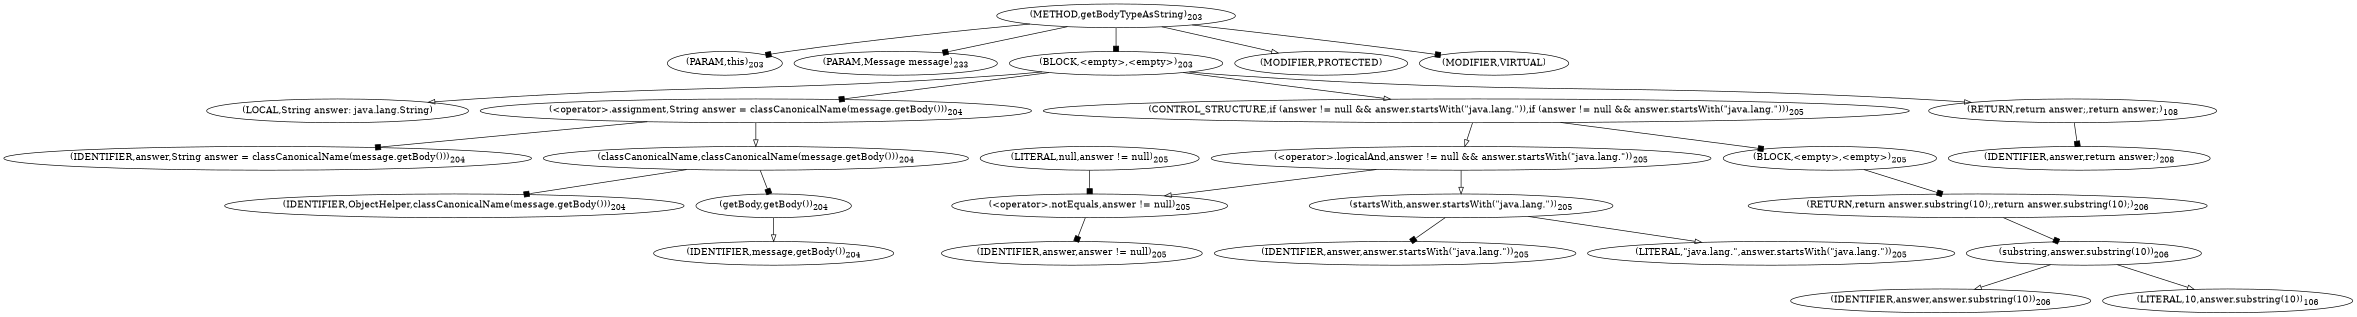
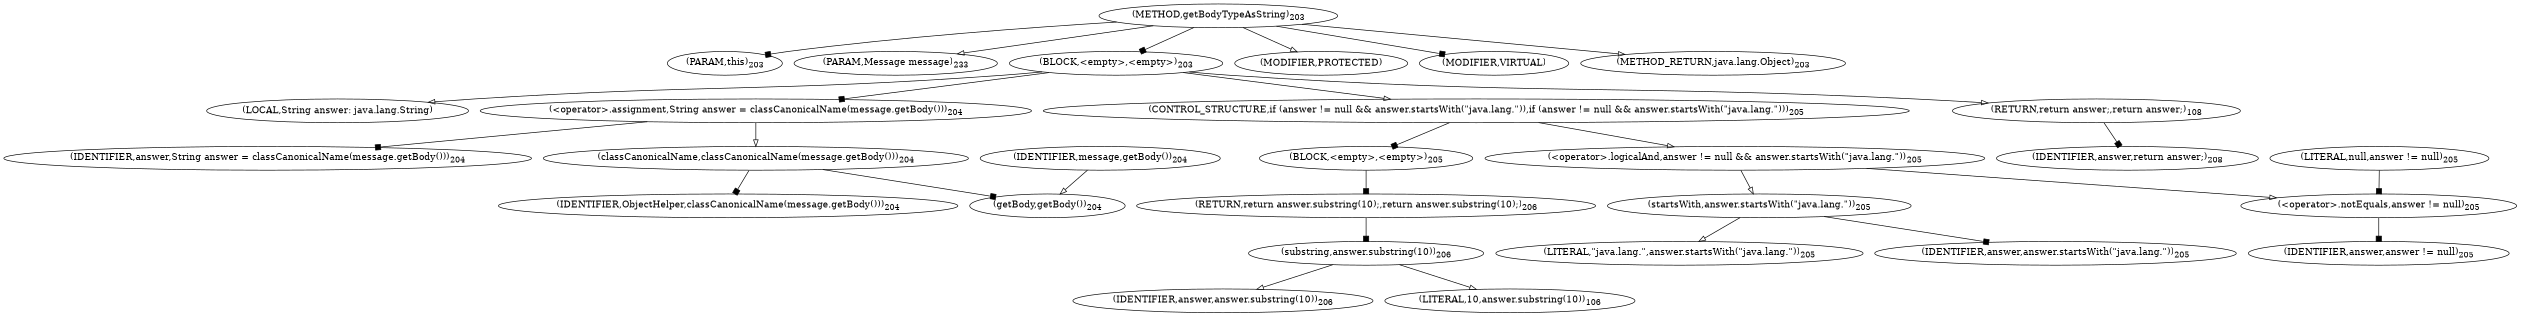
(1008, 39) -> (1059, 39)
none -> (1713, 63)
(774, 226) -> (1076, 180)
